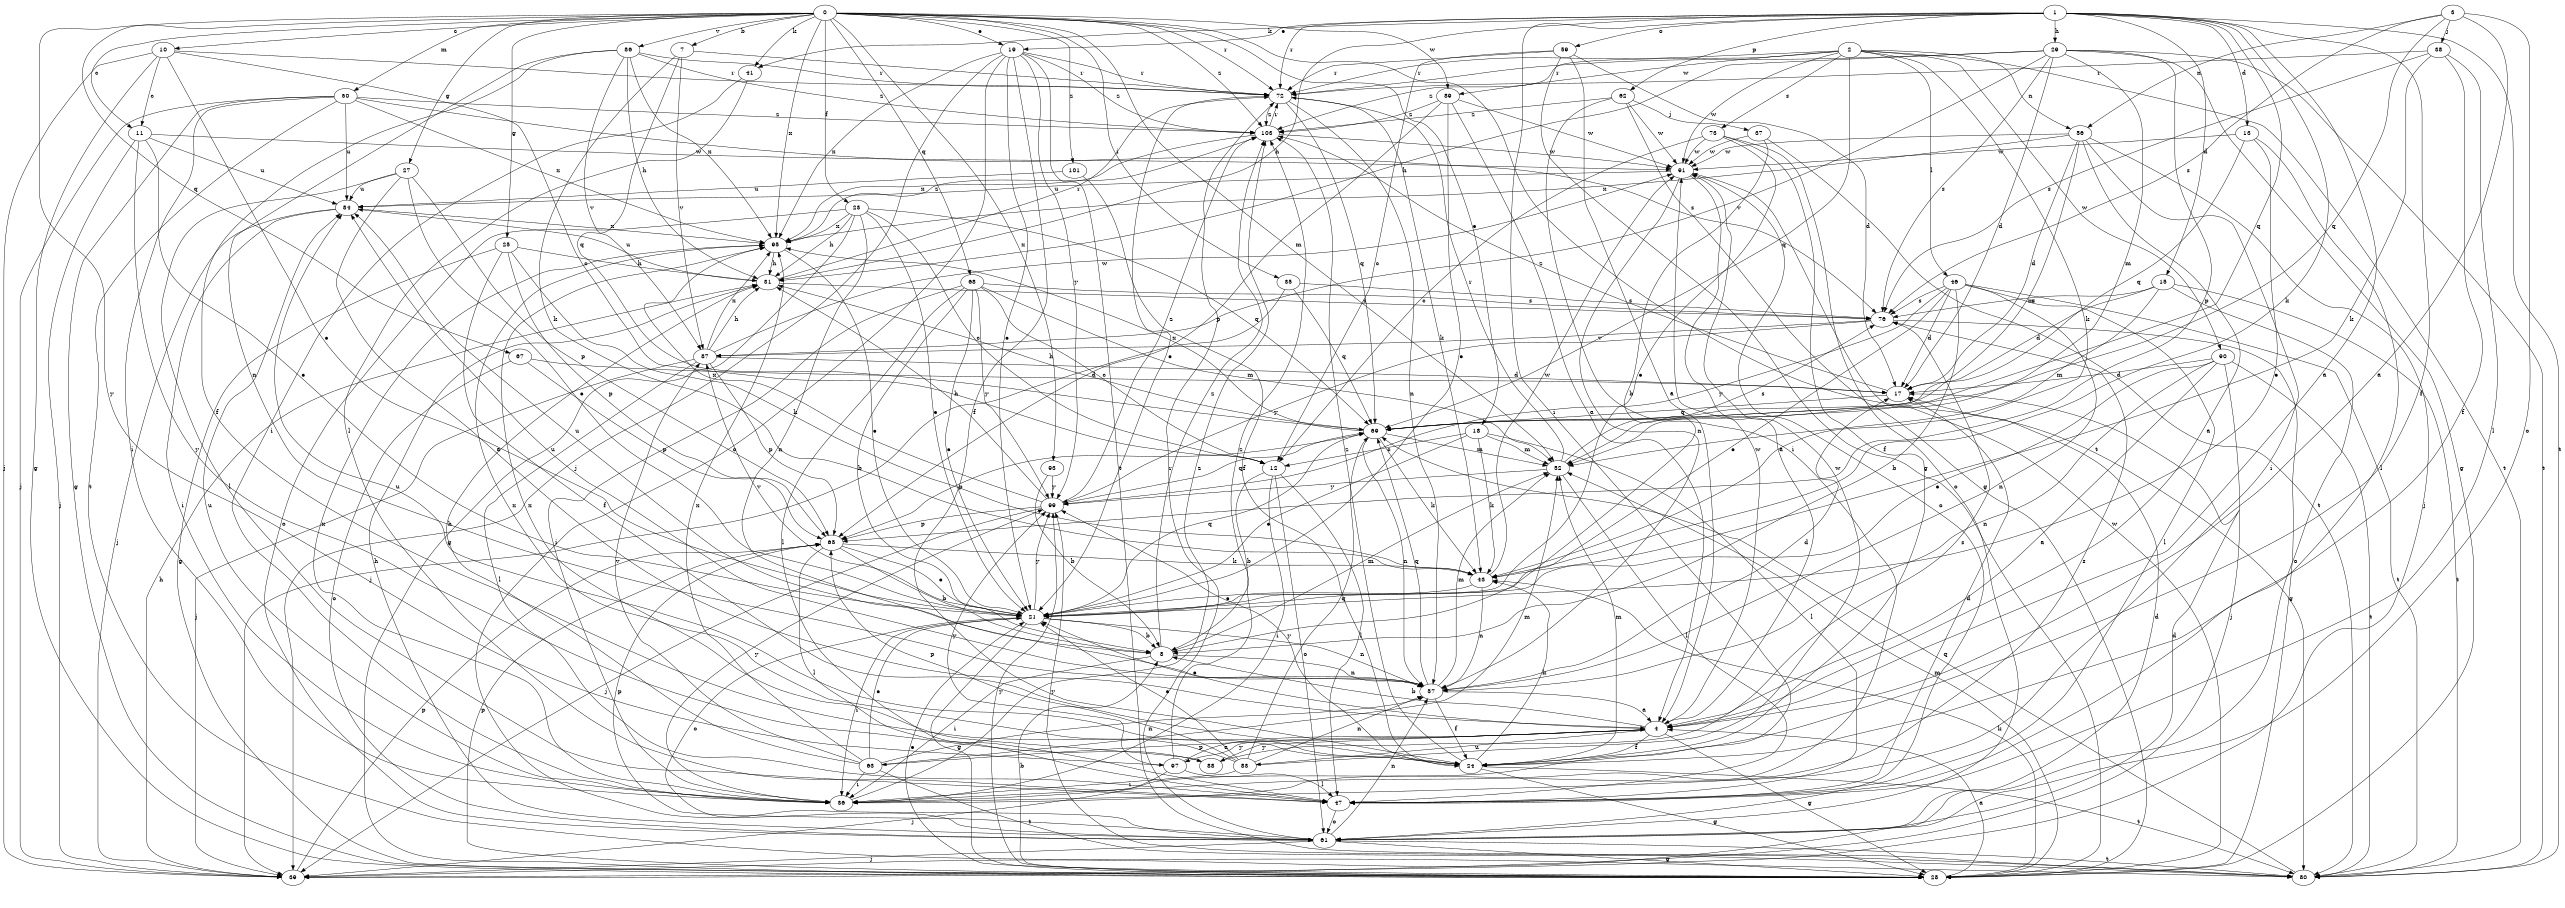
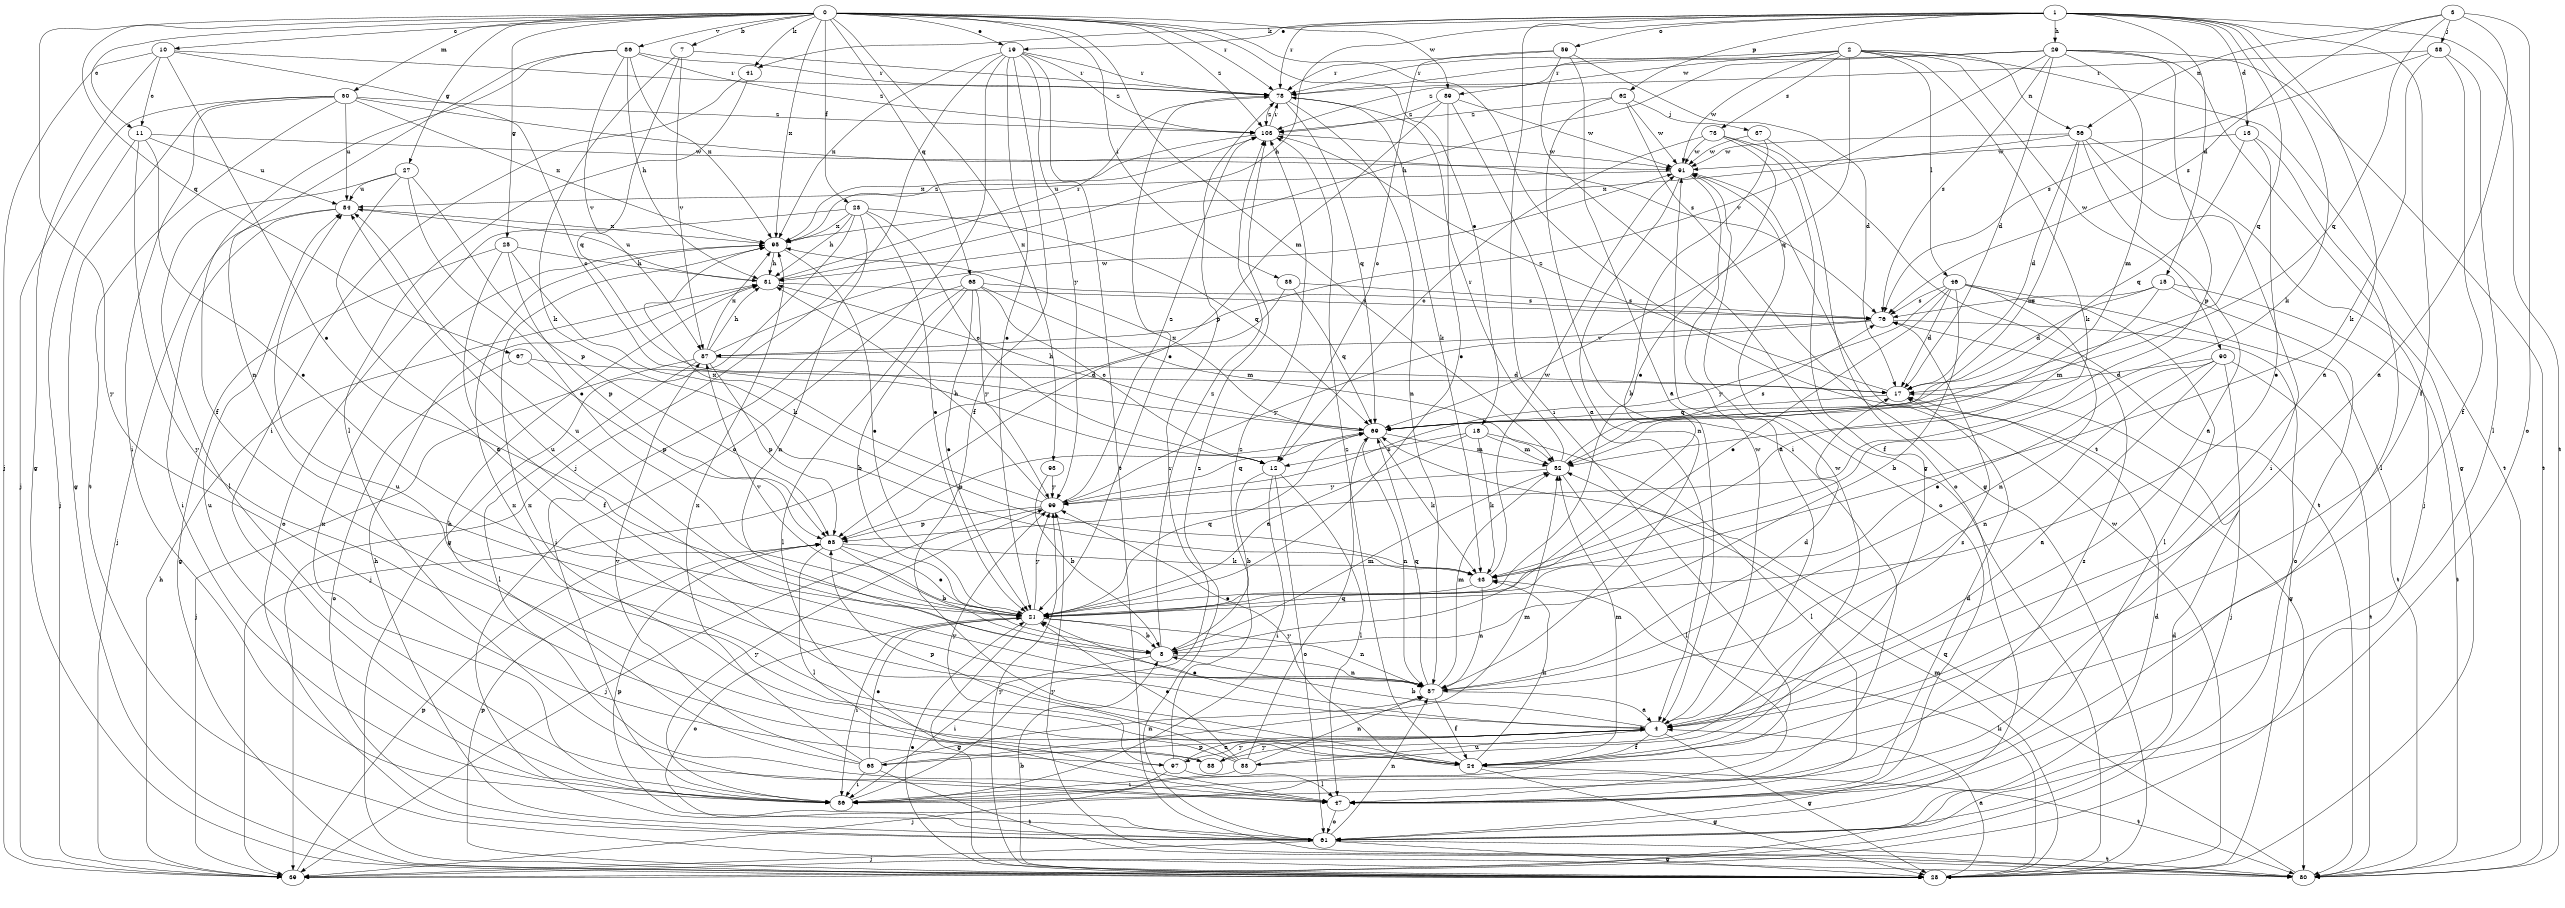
(1280, 96) -> (1280, 96)
(1075, 171) -> none
(1269, 524) -> (1269, 524)
